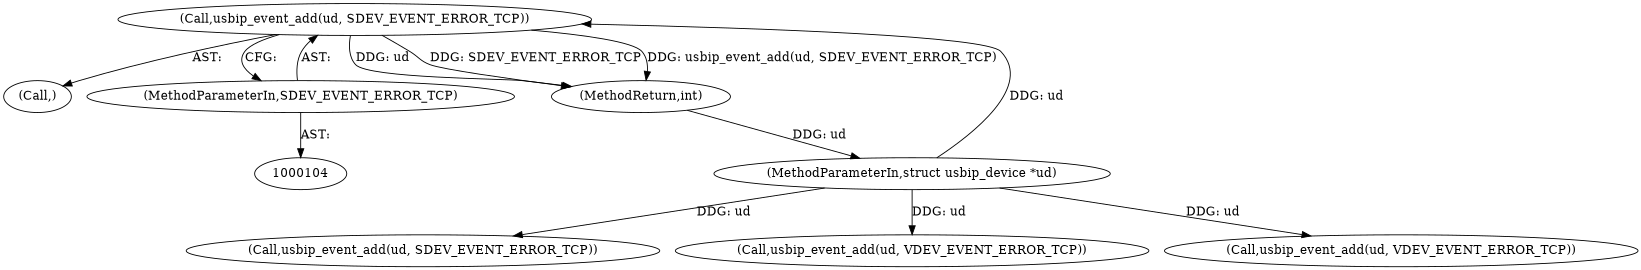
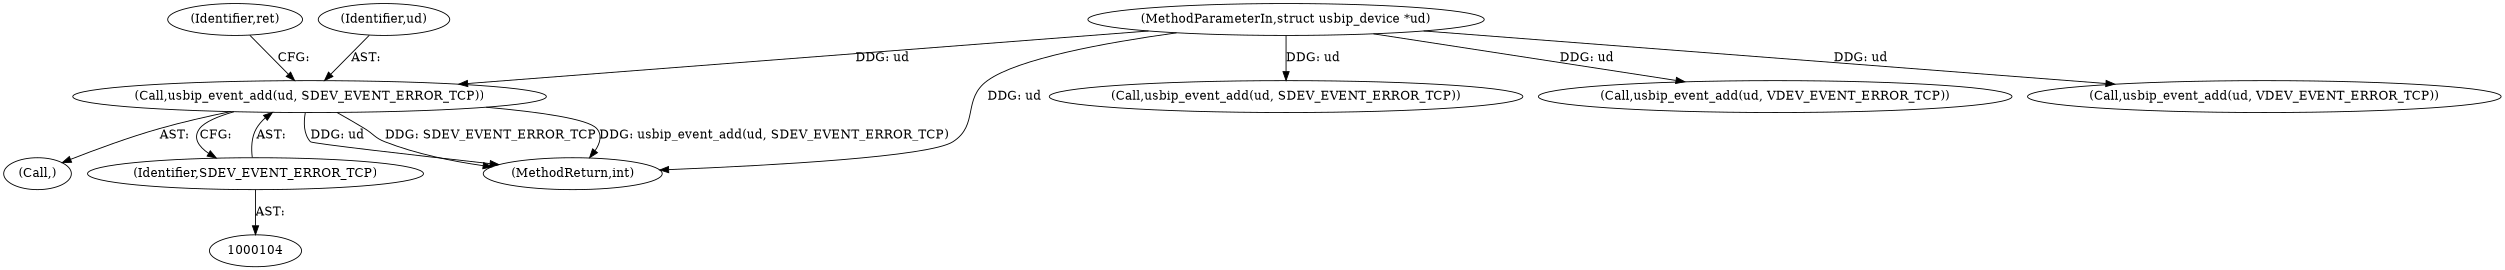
none -> (235, 19)
none -> (384, 19)
(301, 97) -> (256, 174)
(769, 133) -> (945, 145)
